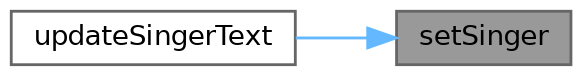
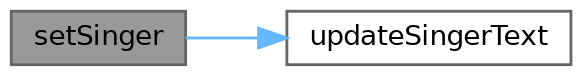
(332, 38) -> (222, 38)
